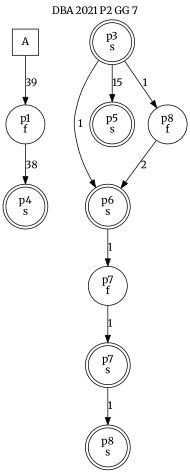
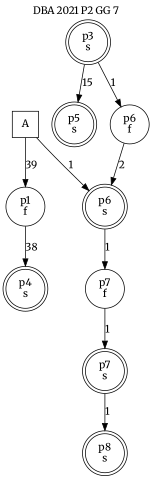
(74, 120) -> (60, 162)
(168, 124) -> (130, 124)
